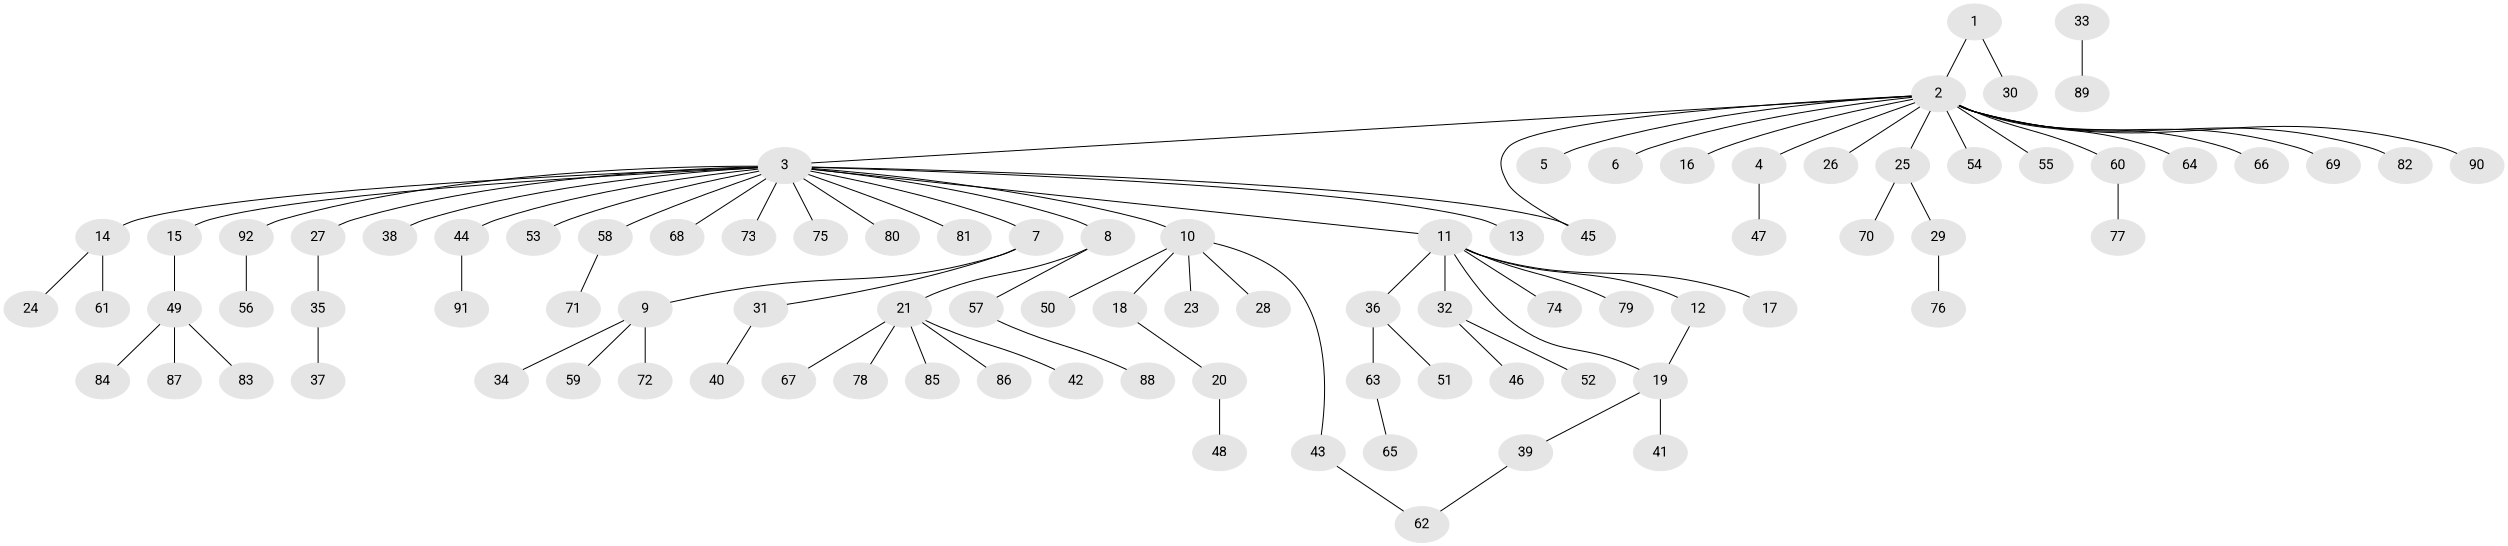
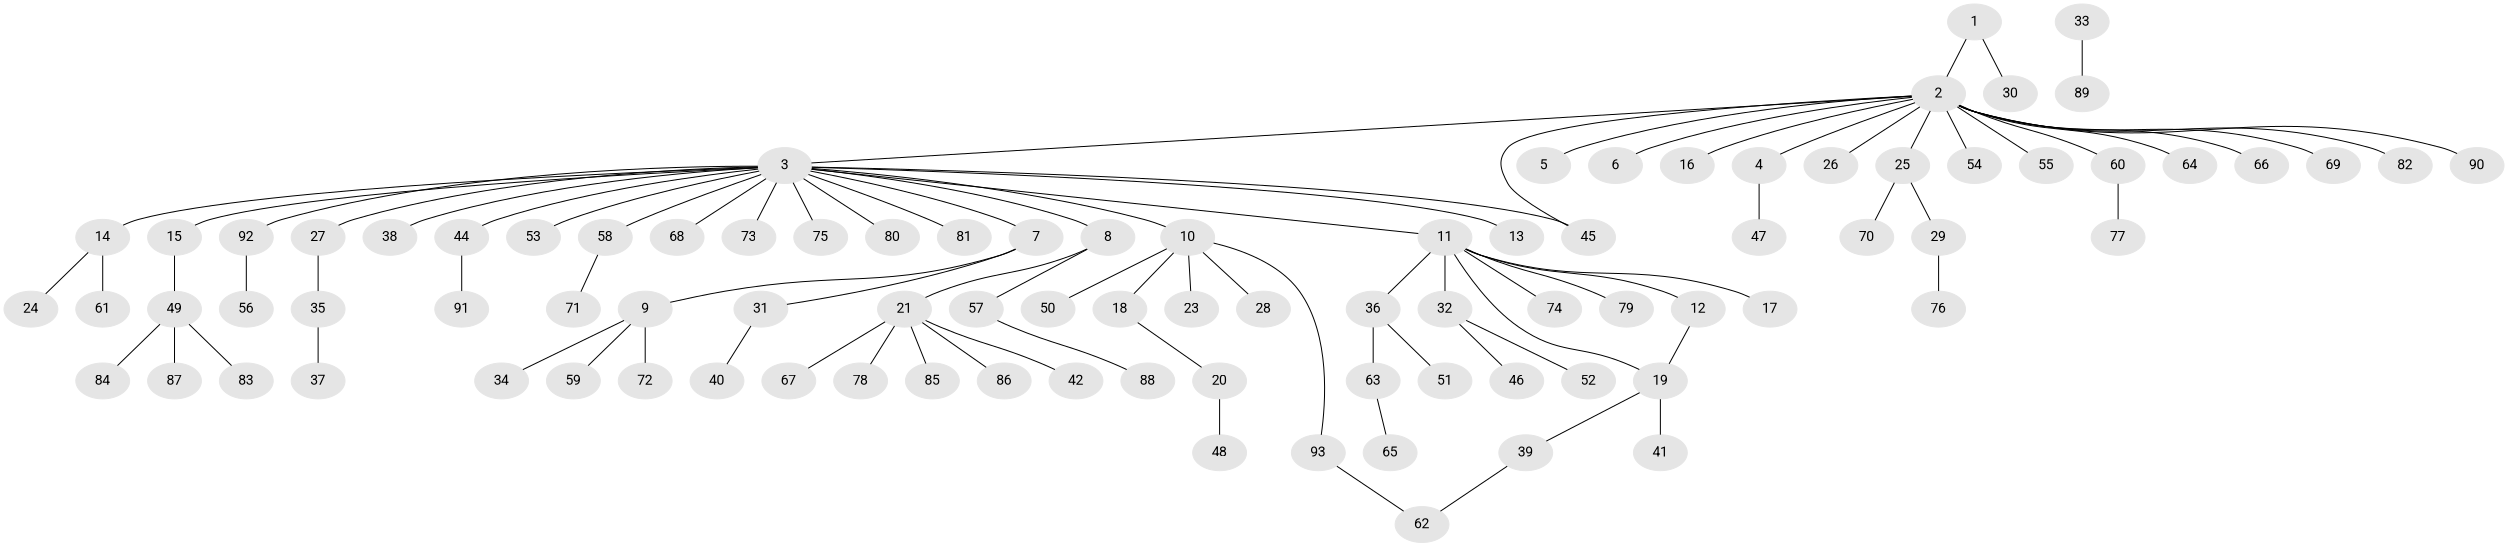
(1318, 453) -> (1318, 453)
